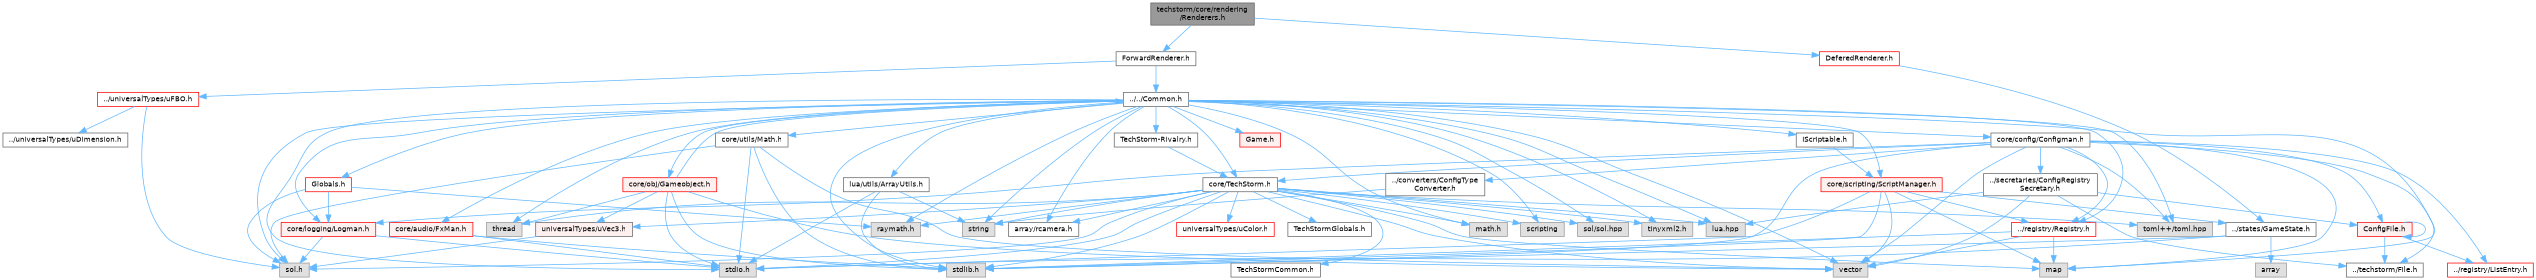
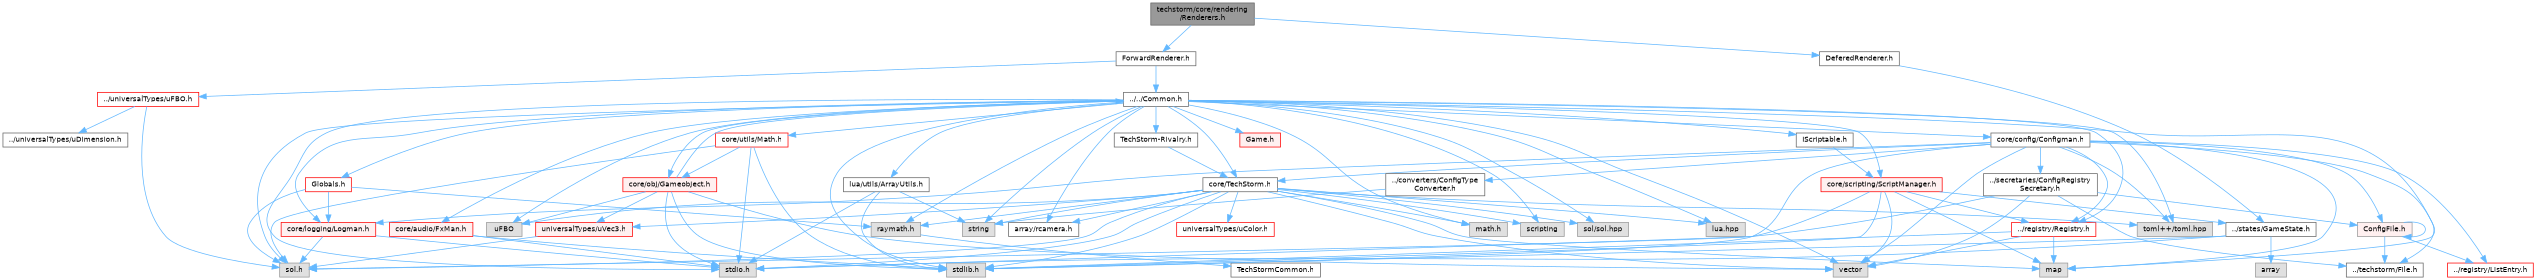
(1859, 59) -> (1859, 59)
(752, 140) -> (752, 140)
(1868, 207) -> (1031, 255)
(1380, 226) -> (1072, 253)
(504, 229) -> (504, 229)
(584, 229) -> (584, 229)
(1330, 229) -> none
(1667, 229) -> none
(2385, 229) -> (2385, 229)
(1281, 258) -> (714, 161)
